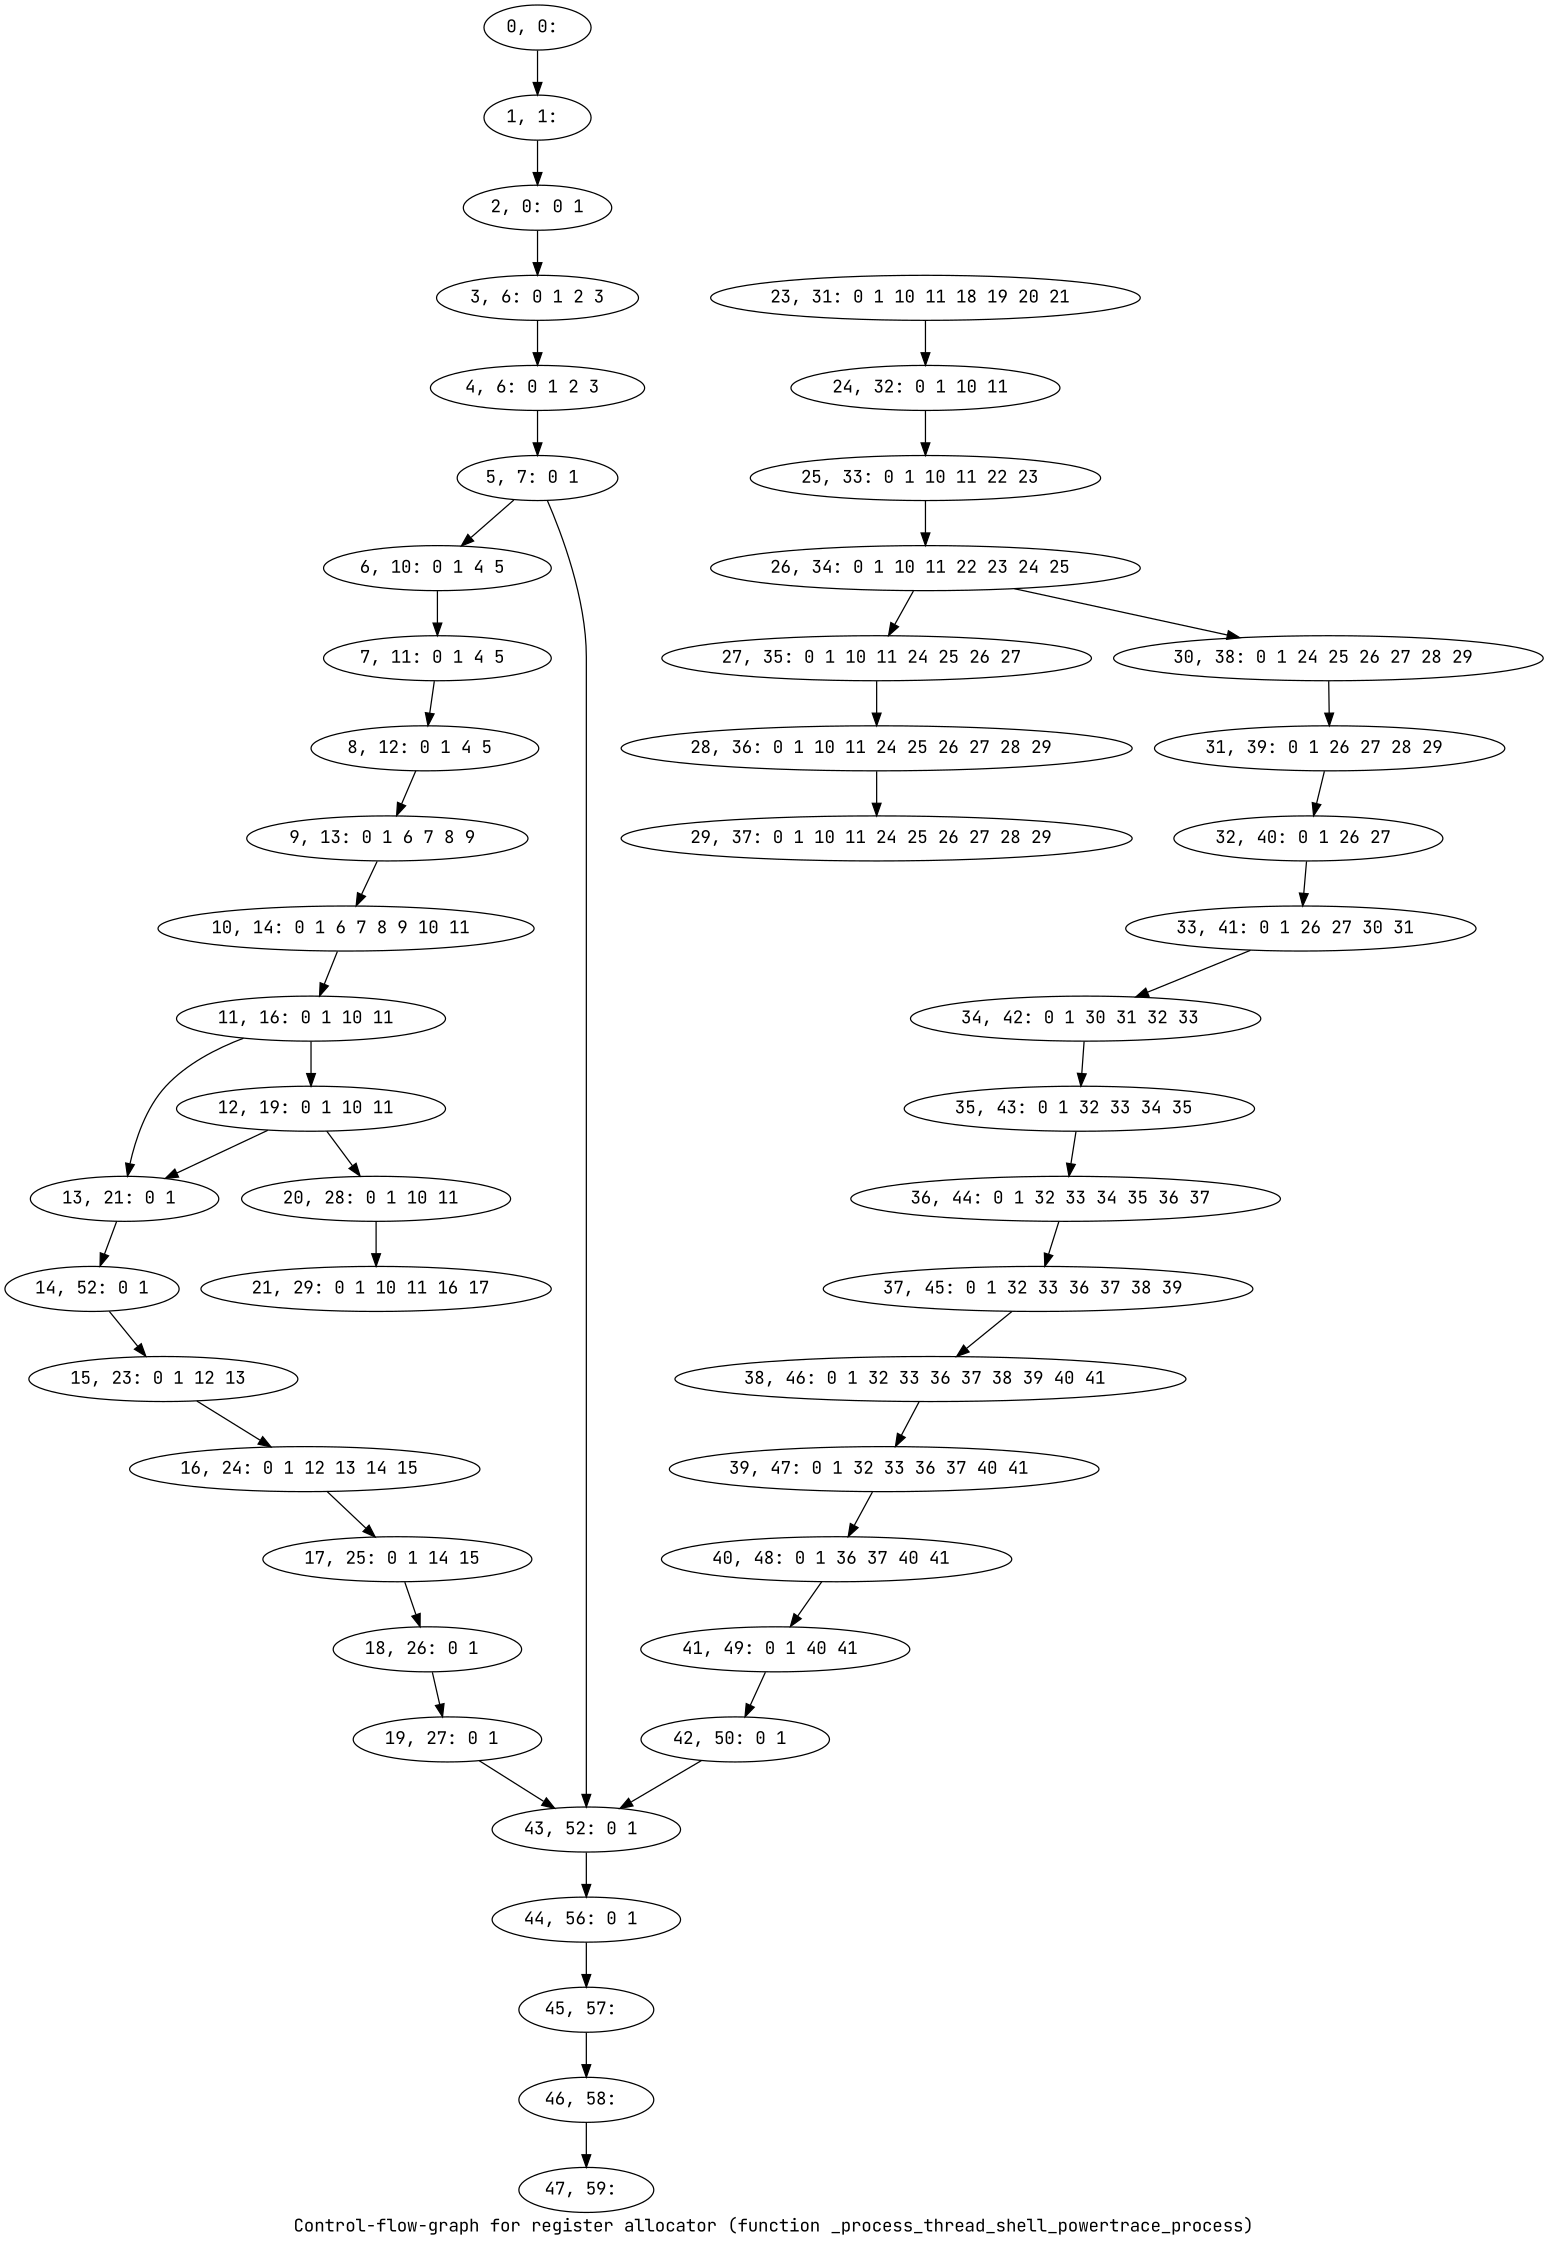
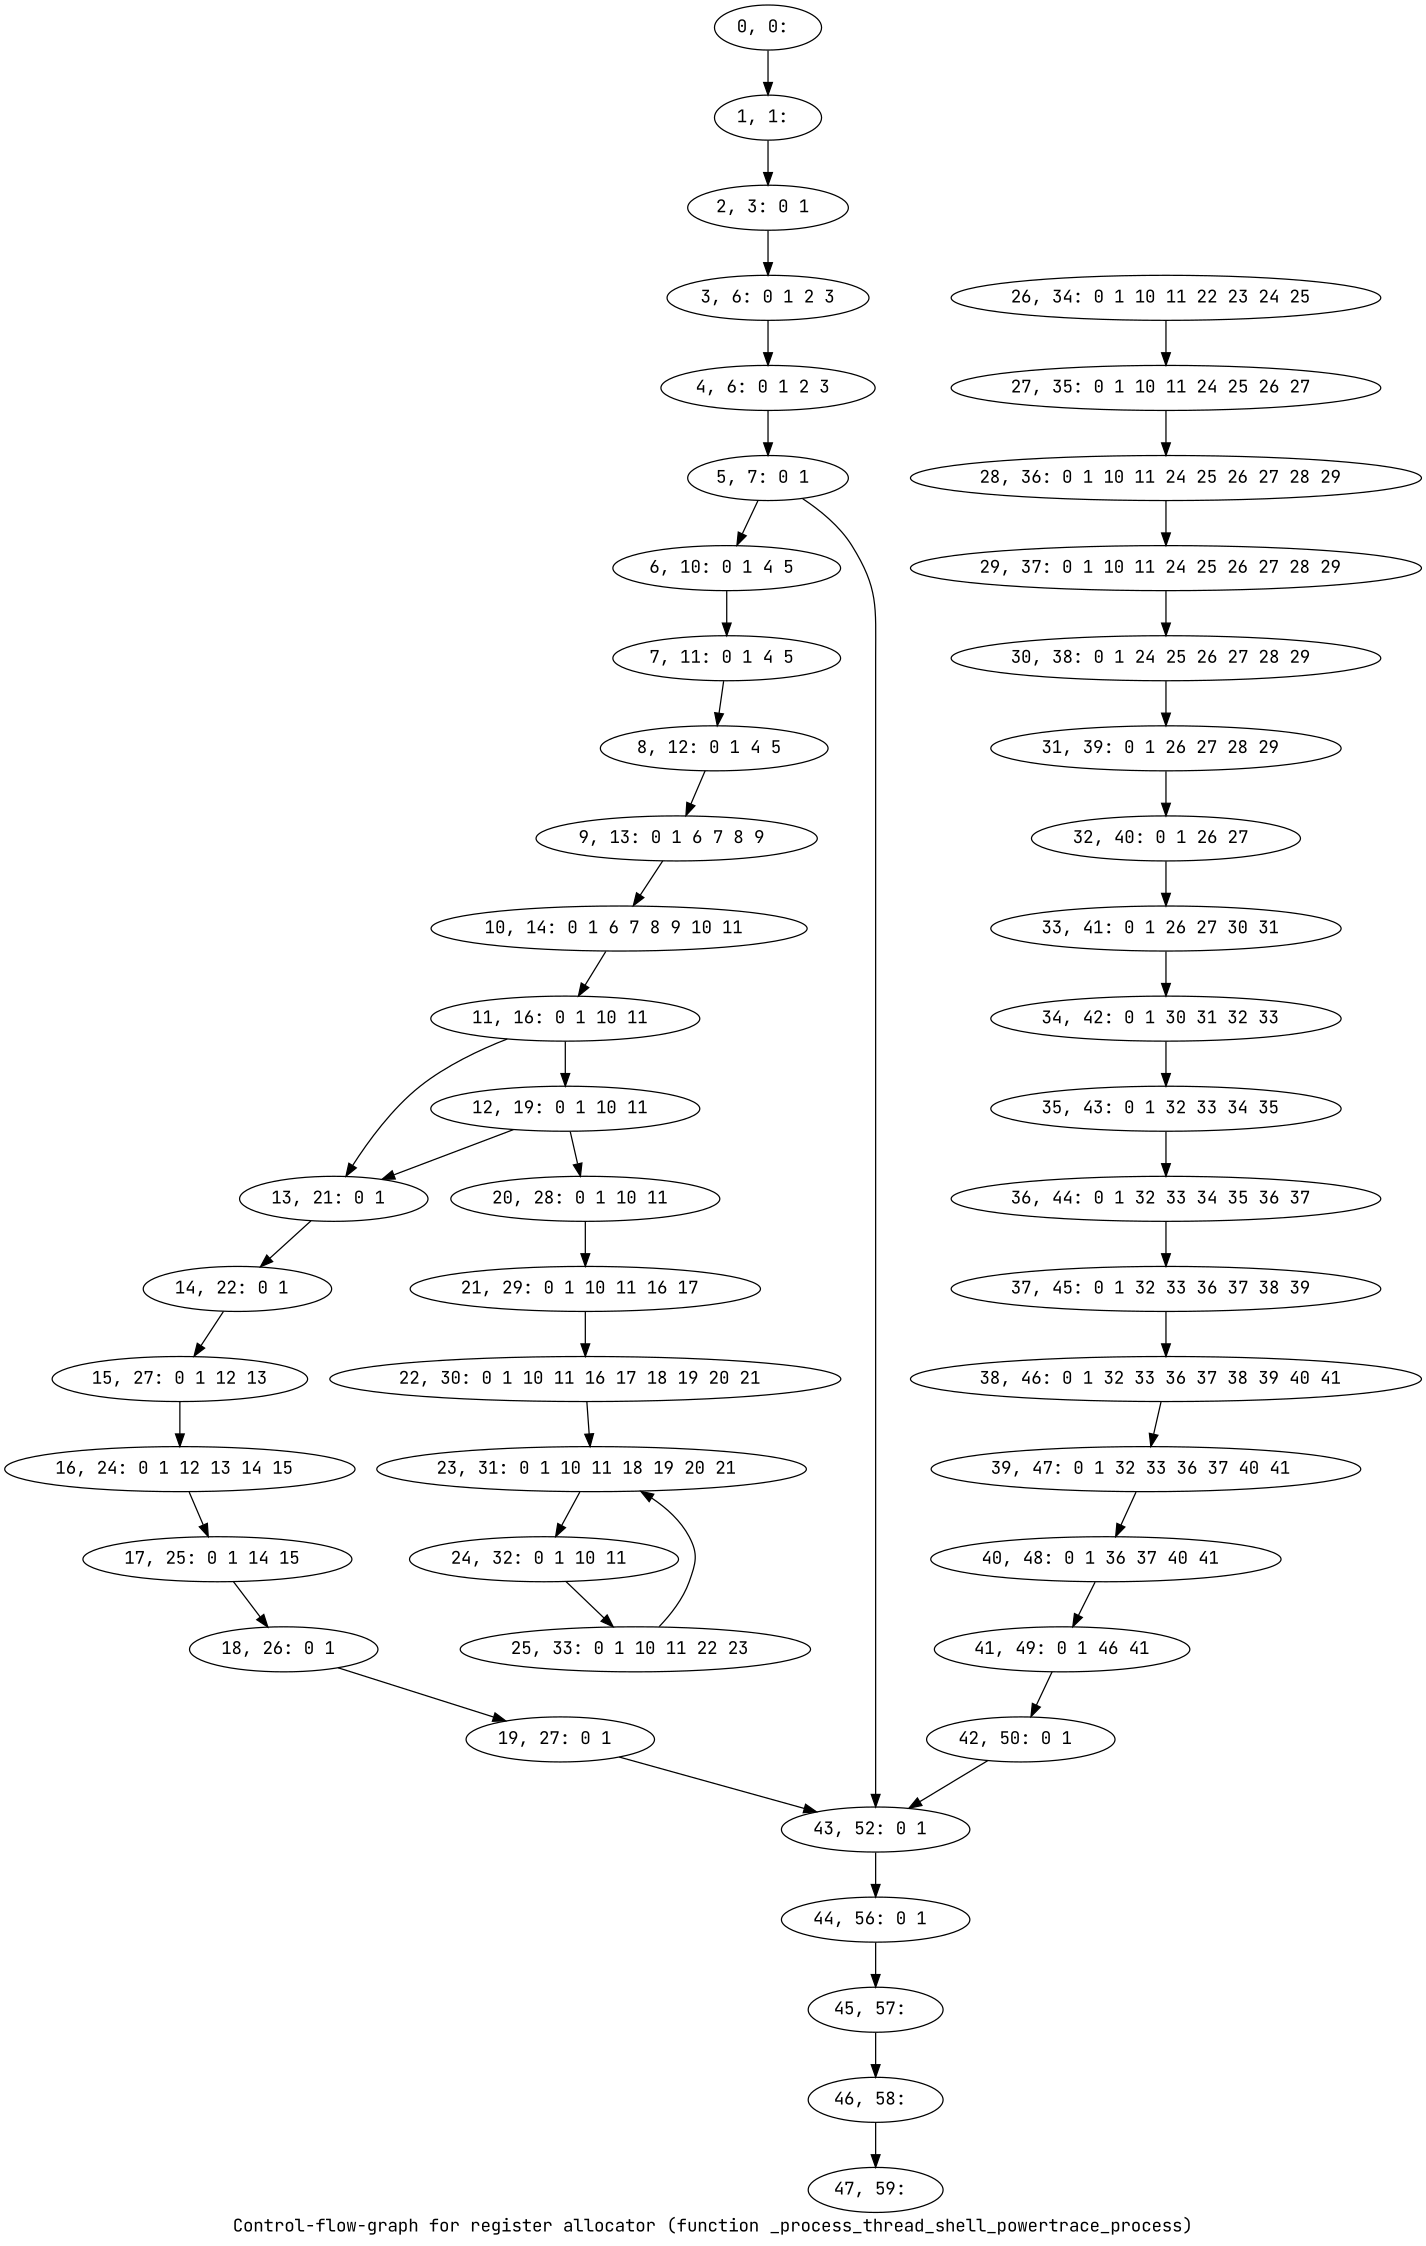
(538, 208) -> (768, 208)
(925, 517) -> (695, 1559)
(1121, 612) -> (1166, 607)
(92, 1289) -> (237, 1289)
(163, 1379) -> (180, 1379)
none -> (585, 1379)
(775, 1649) -> (1062, 1649)
